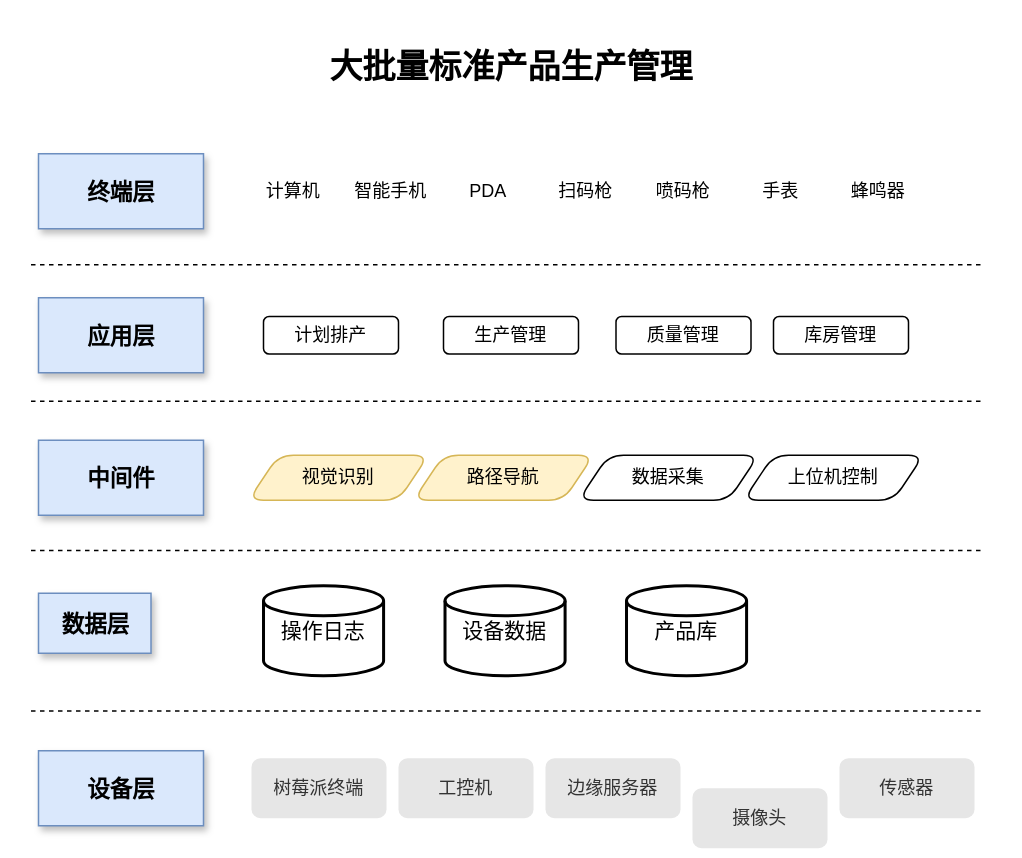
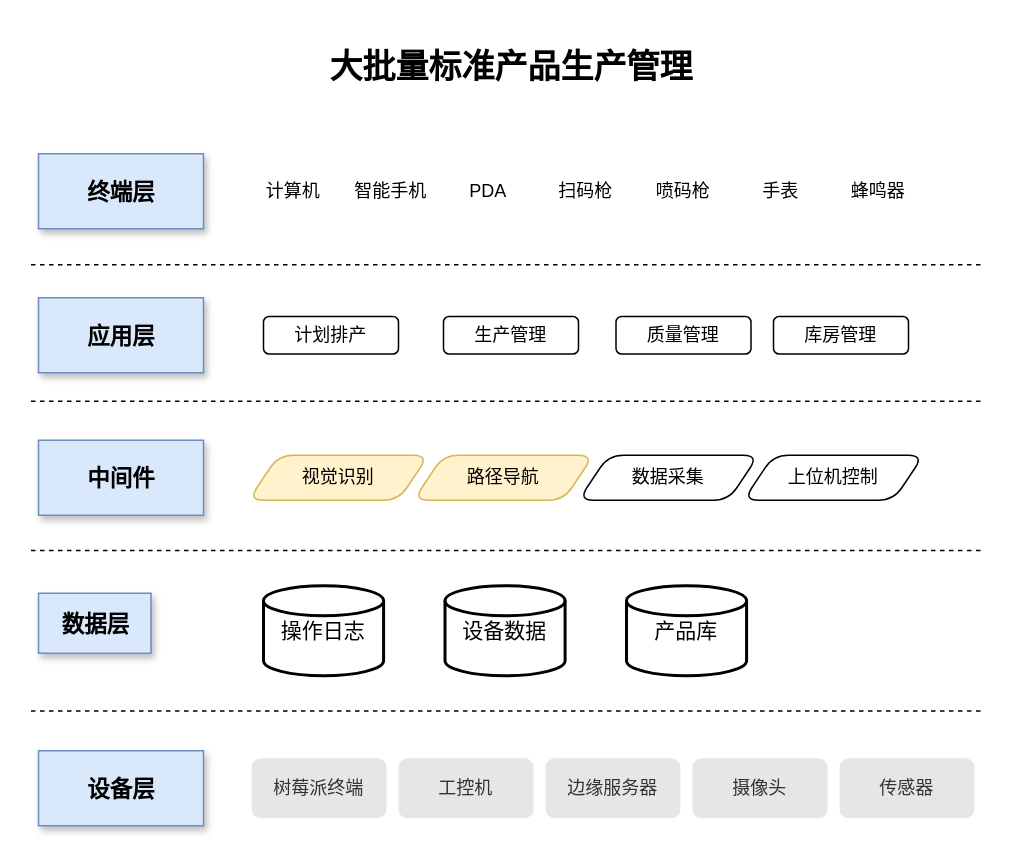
(760, 818) -> (760, 788)
